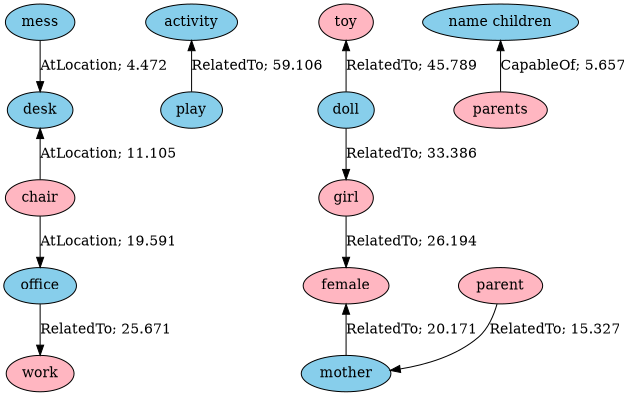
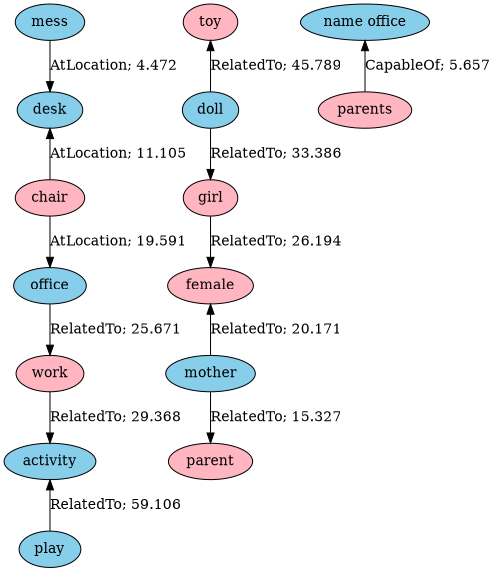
(501, 22) -> (365, 22)
(459, 350) -> (211, 412)
none -> (50, 412)
